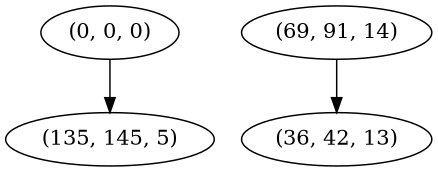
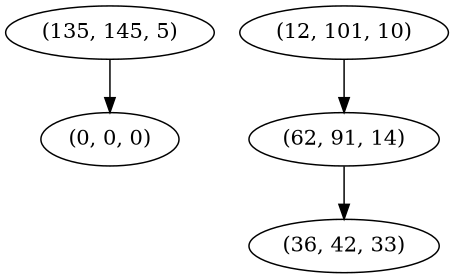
(337, 33) -> (344, 139)
none -> (344, 33)
(110, 79) -> (110, 79)
(337, 139) -> (344, 246)
